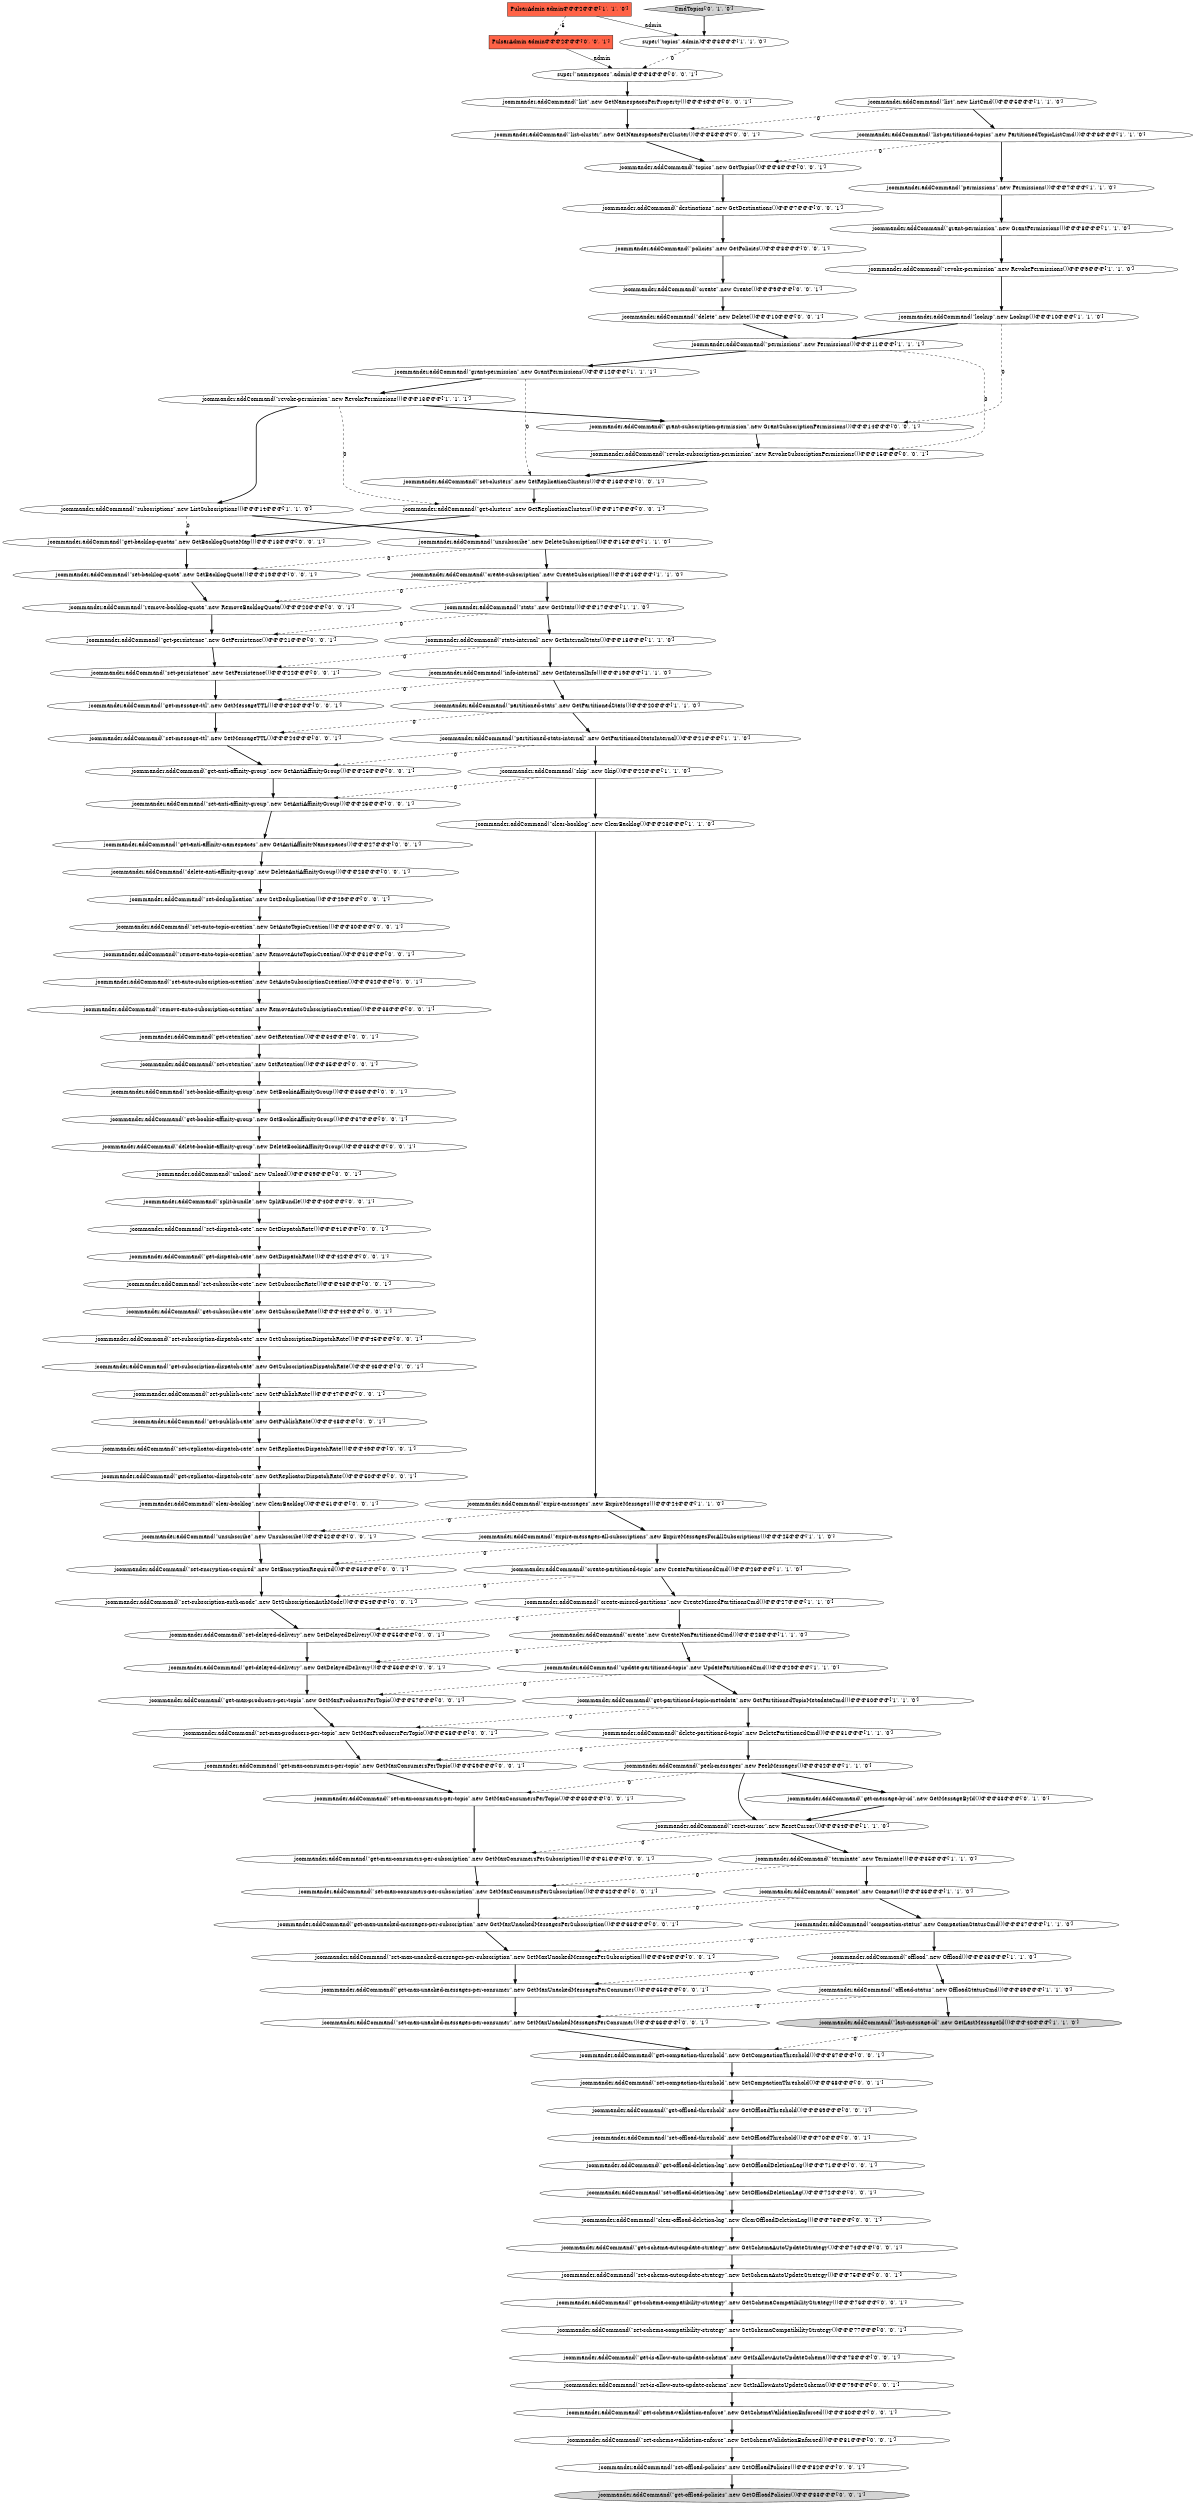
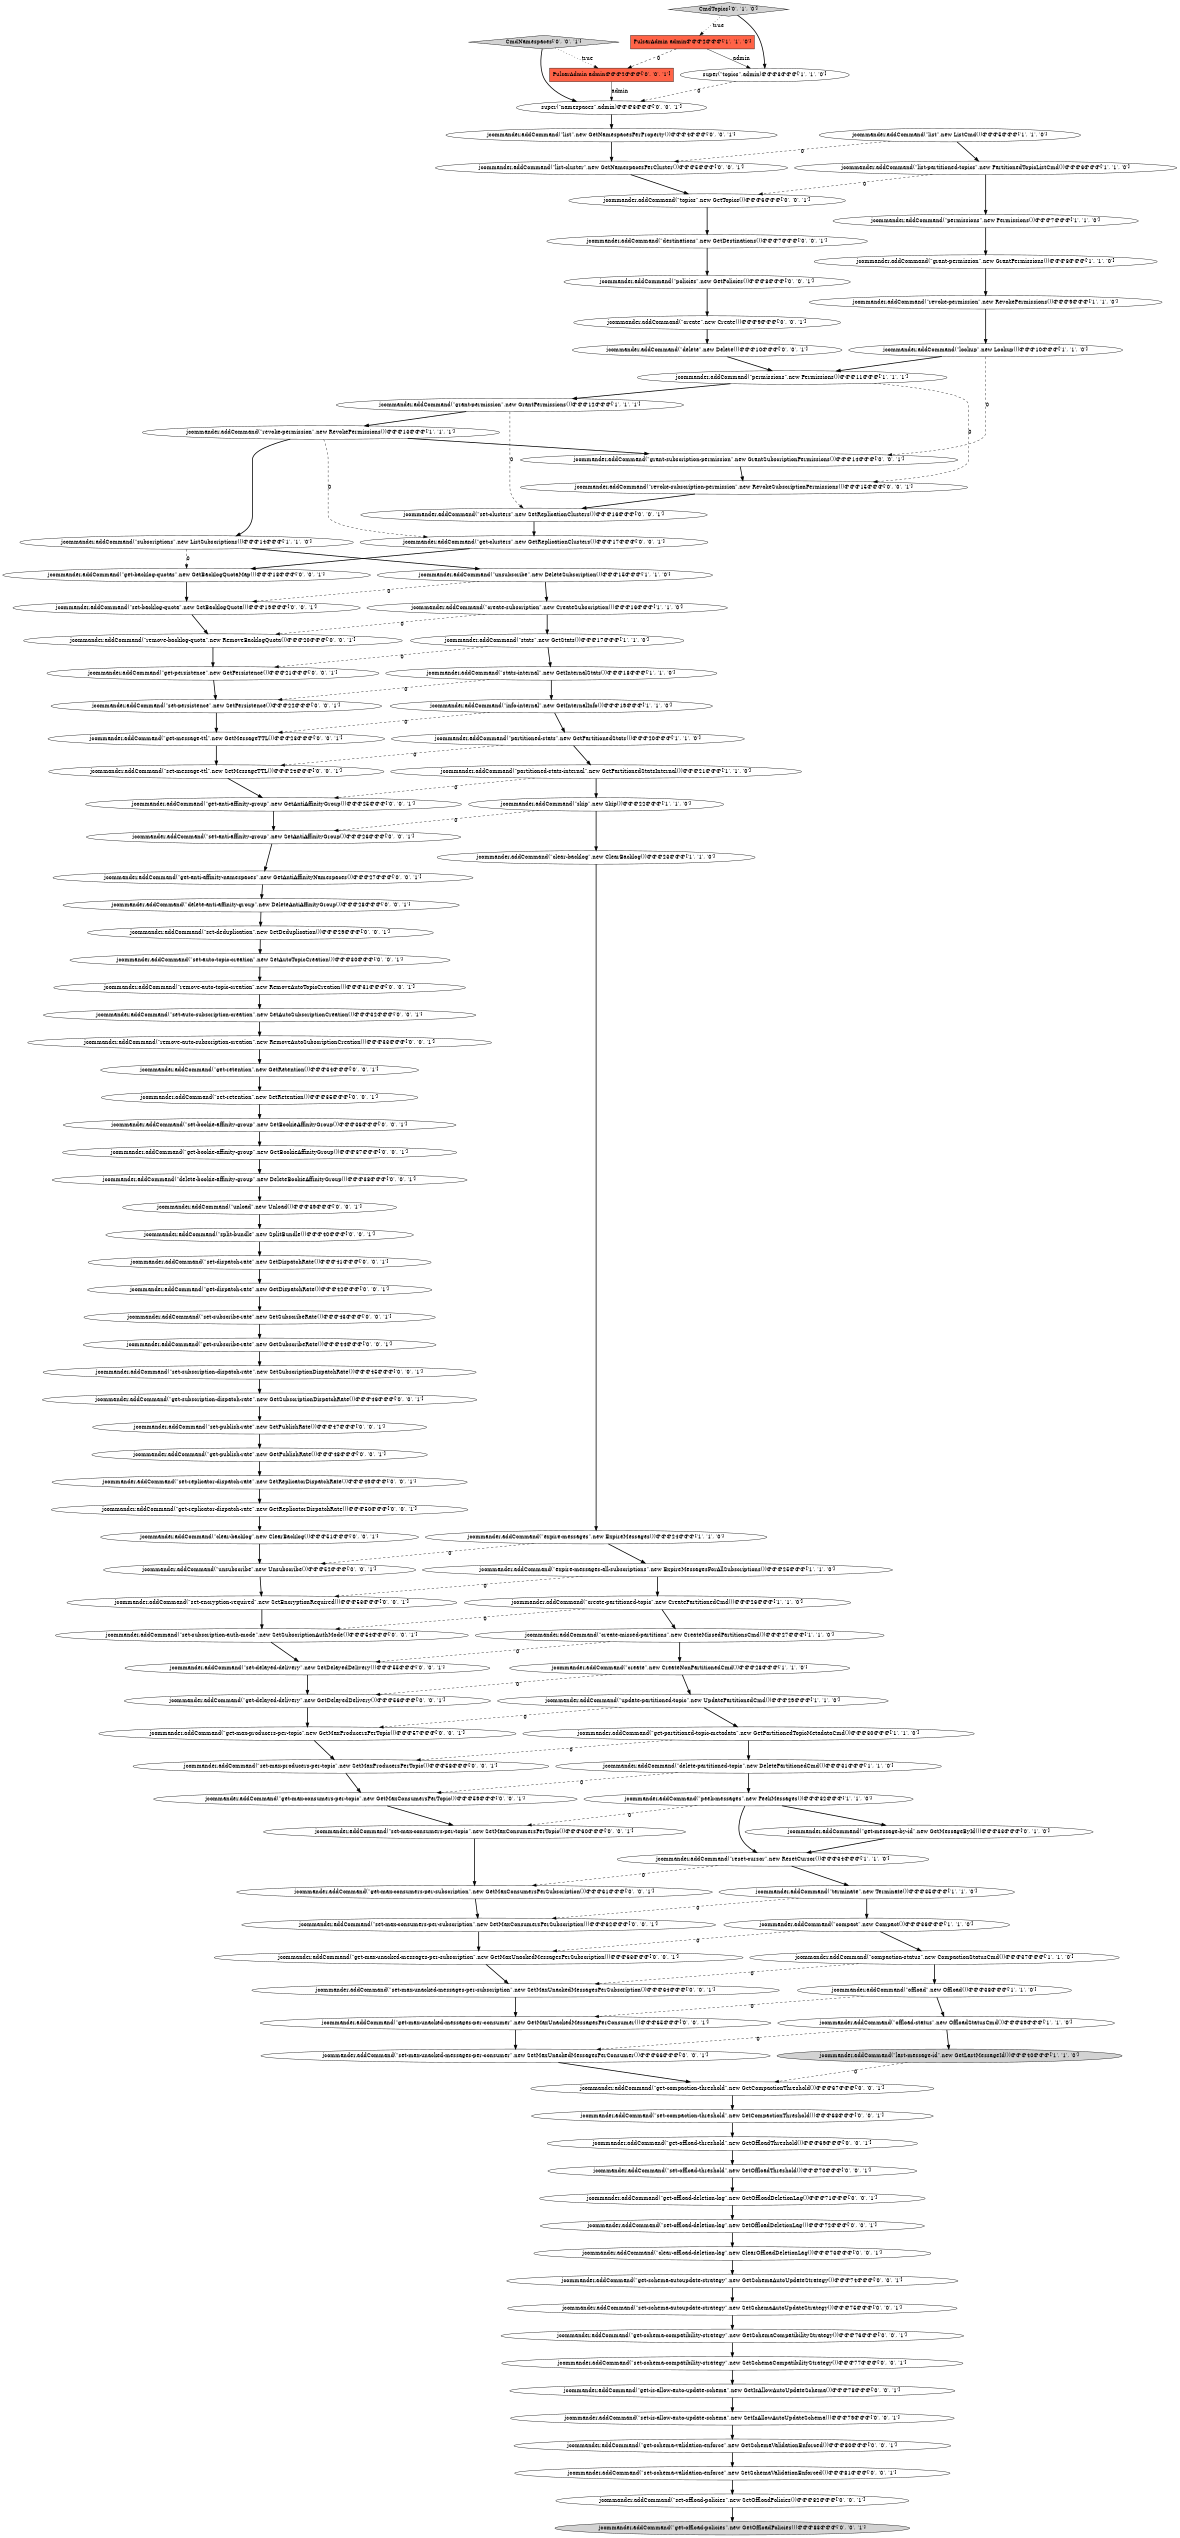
none -> (712, 24)
(563, 26) -> (659, 59)
none -> (544, 42)
